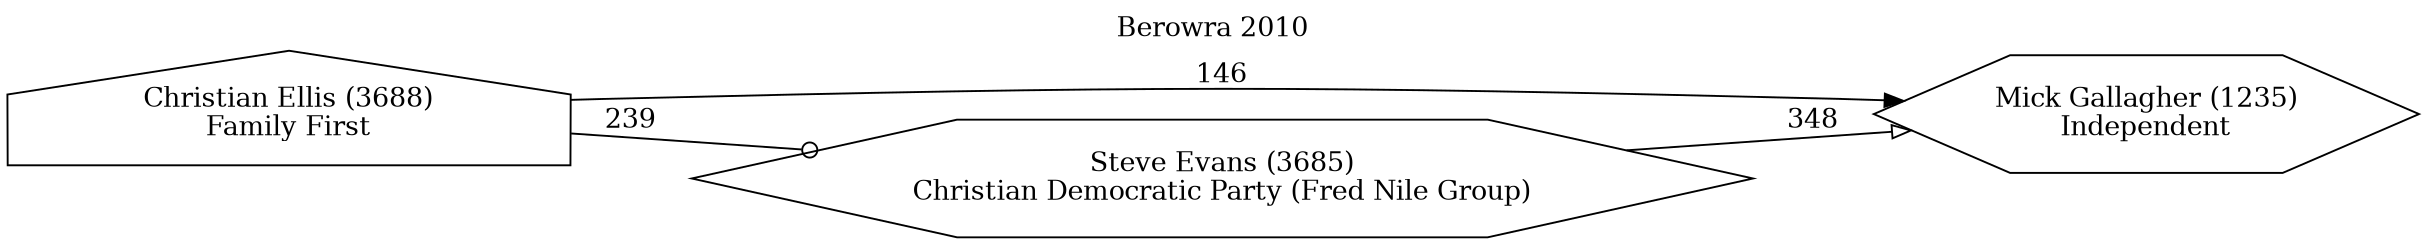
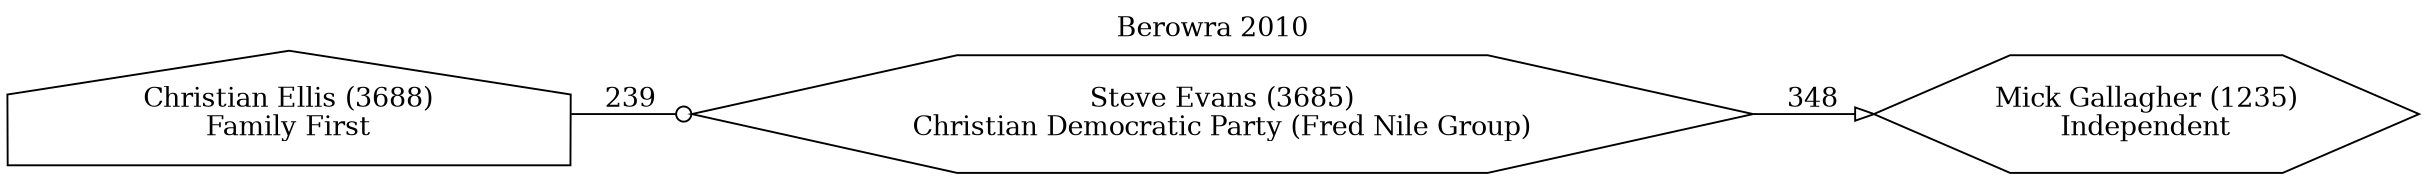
(1228, 89) -> none
